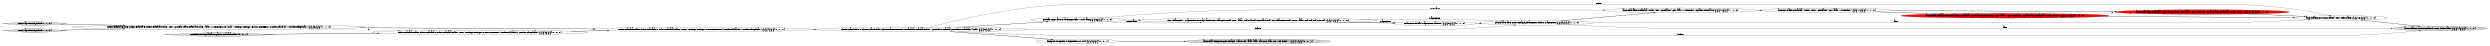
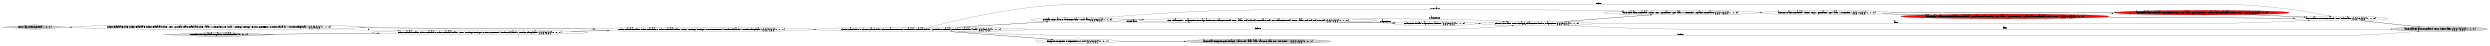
(35, 24) -> none
